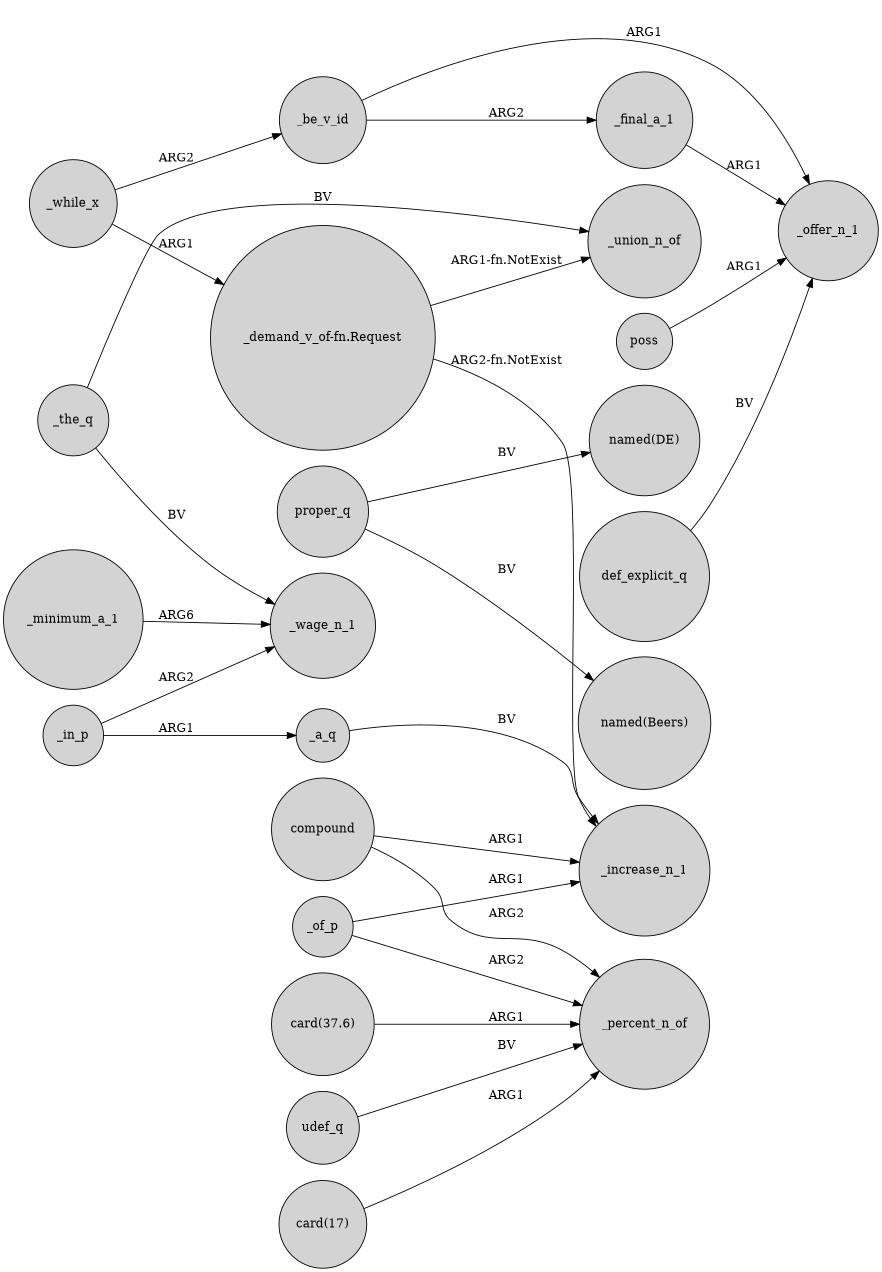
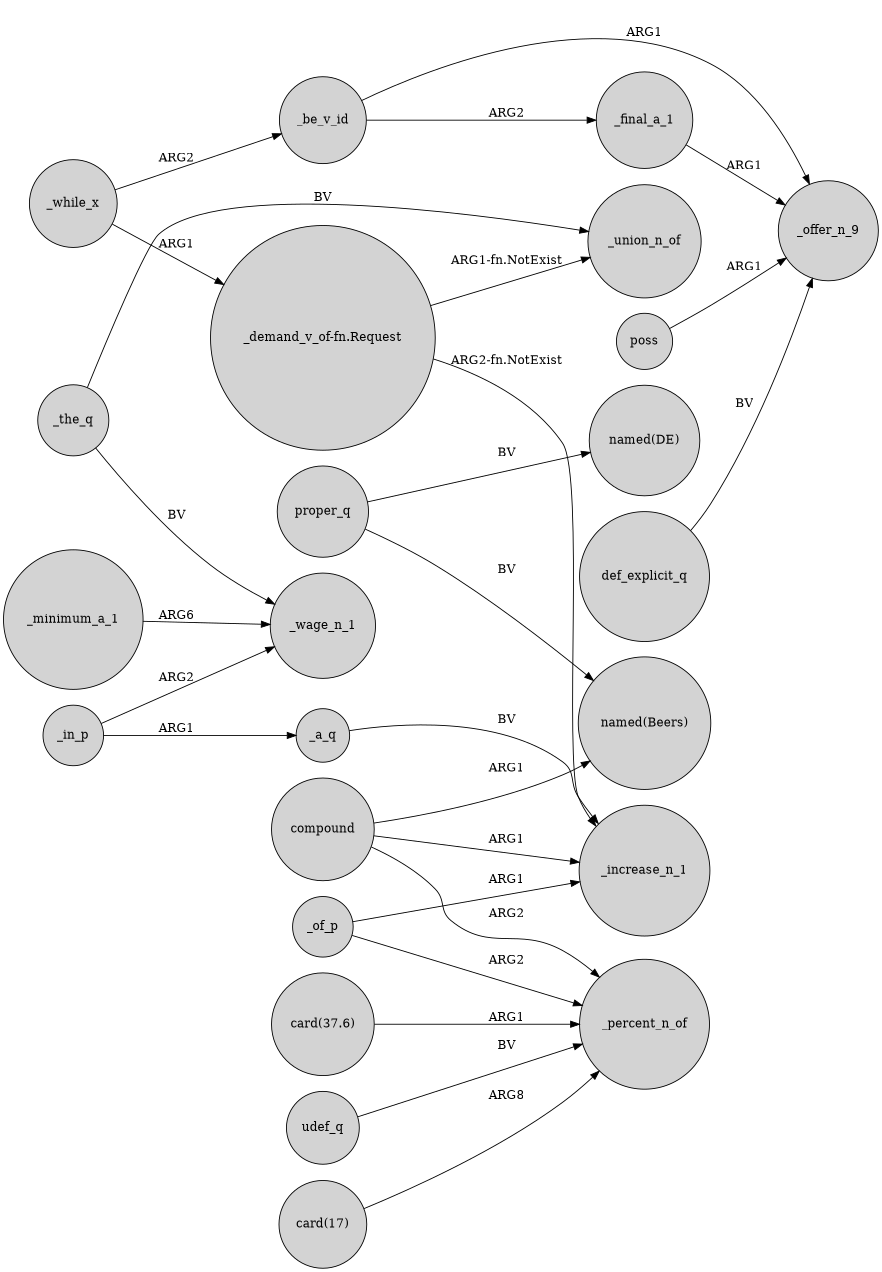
(828, 231) -> (828, 231)
none -> (480, 802)
(507, 1096) -> (507, 1096)
